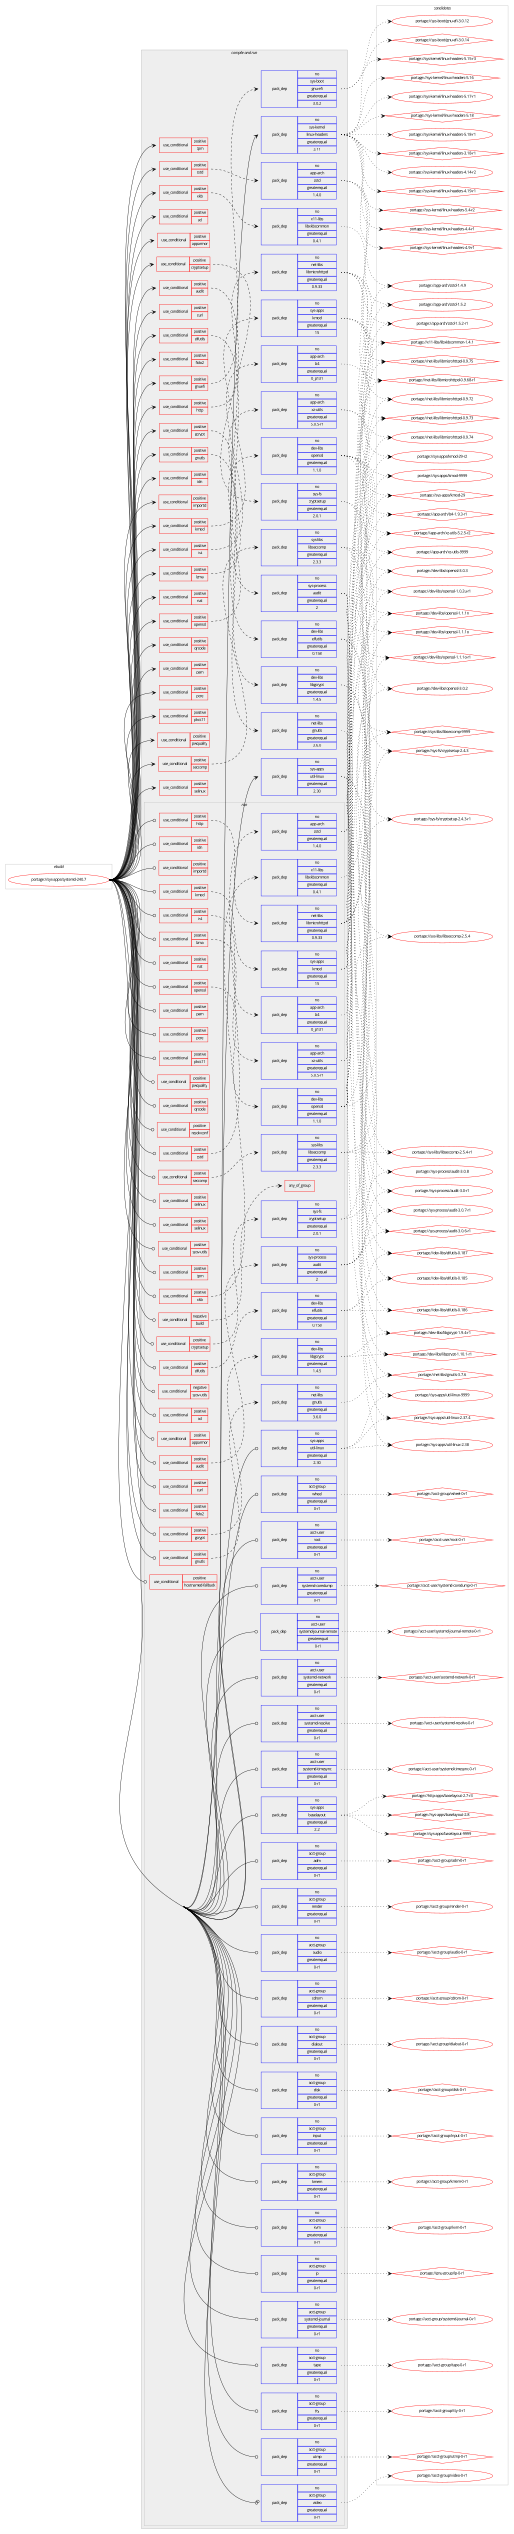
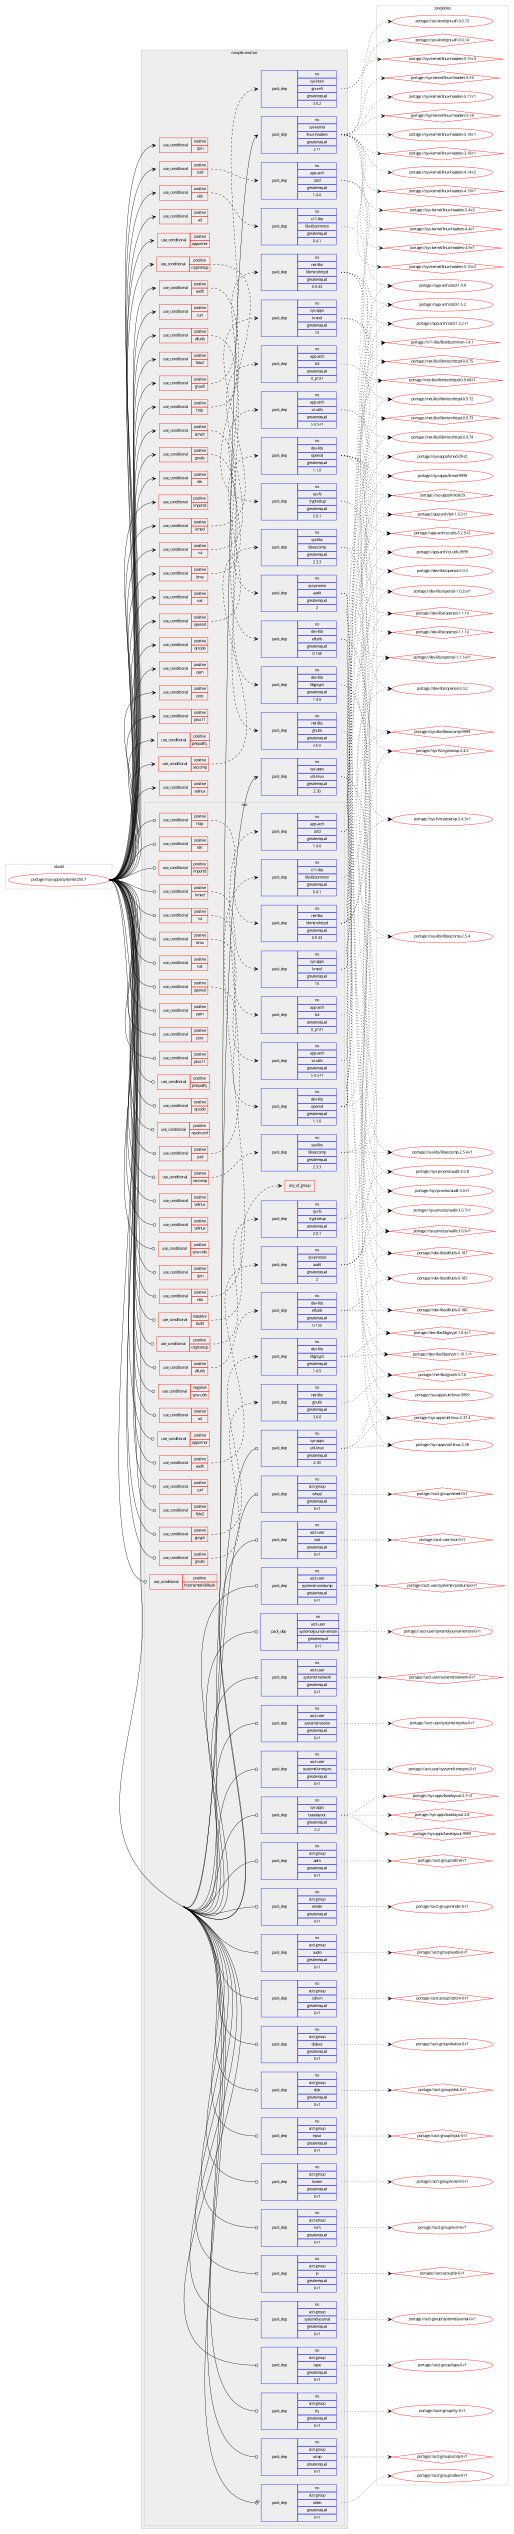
none -> (442, 267)
(59, 880) -> (59, 880)
(442, 1796) -> (442, 1796)
(442, 2274) -> (442, 2274)
